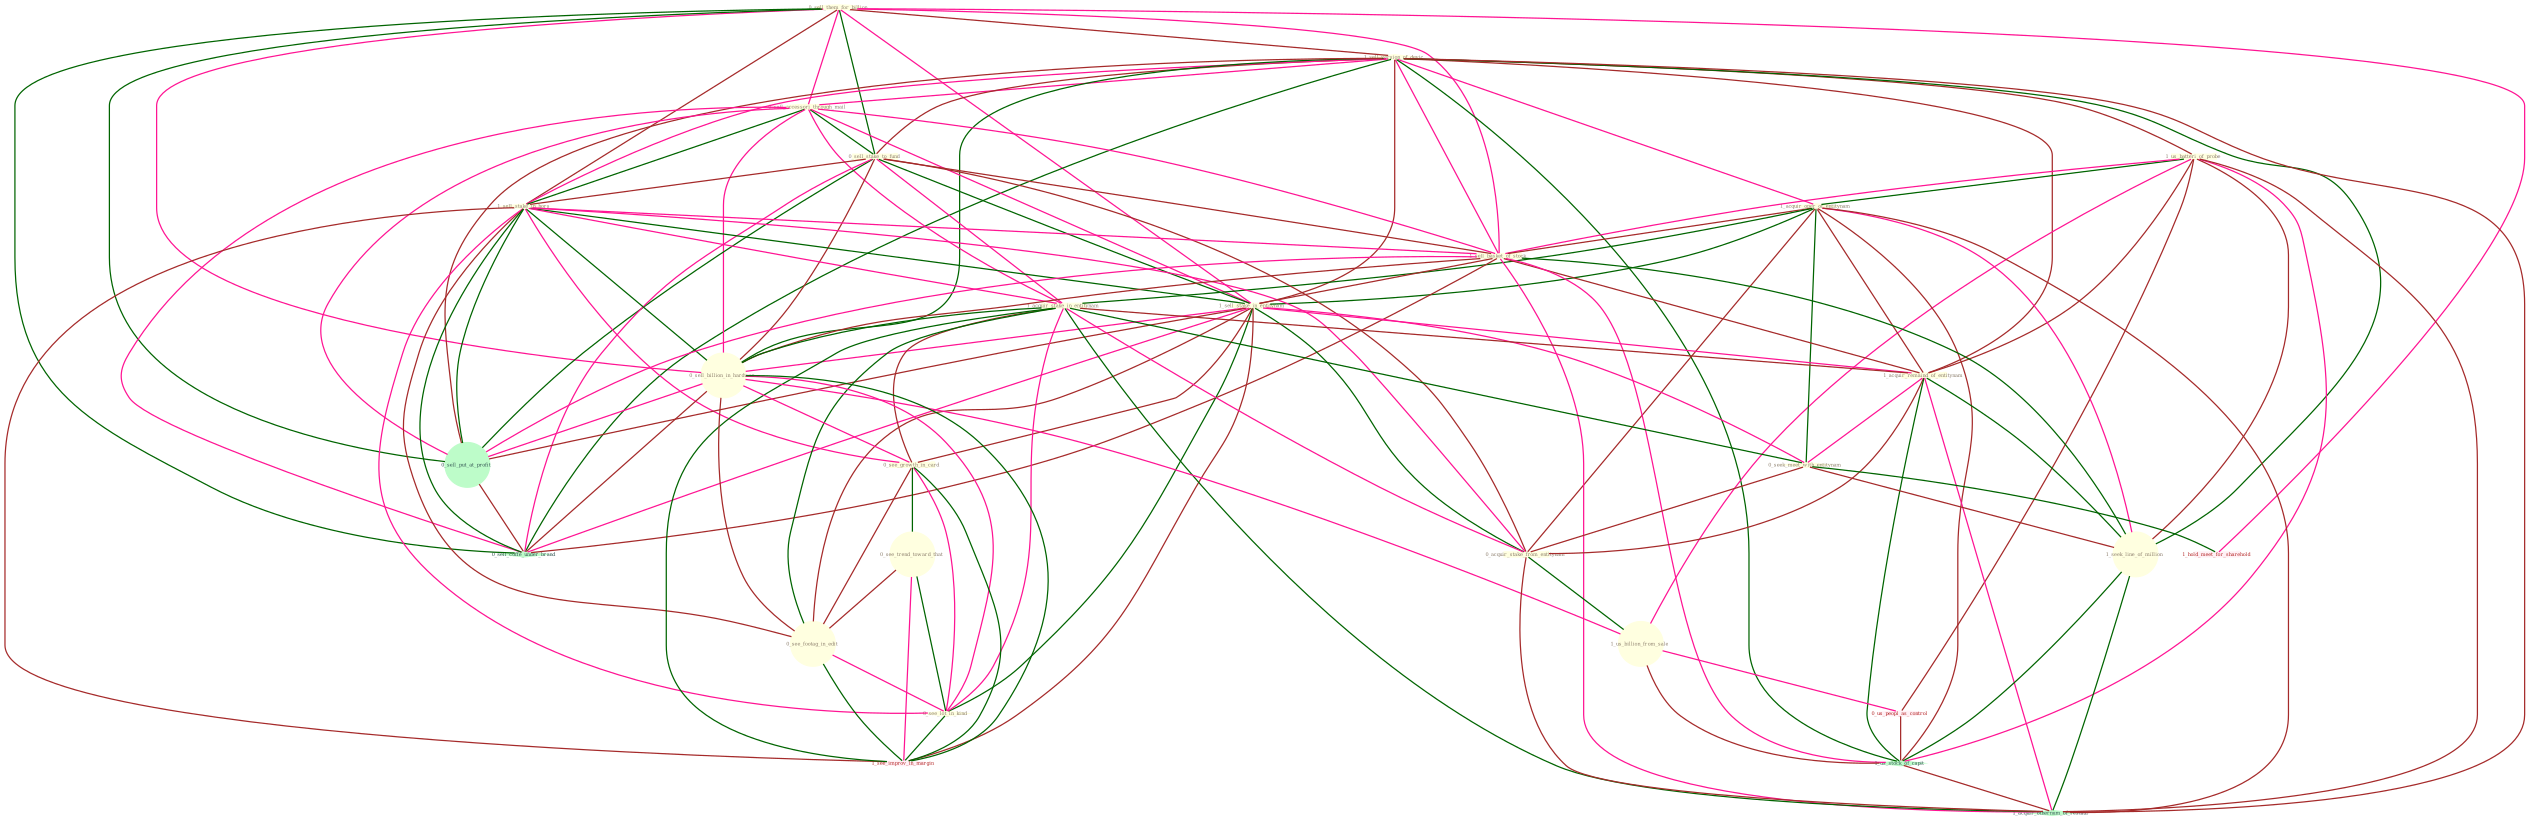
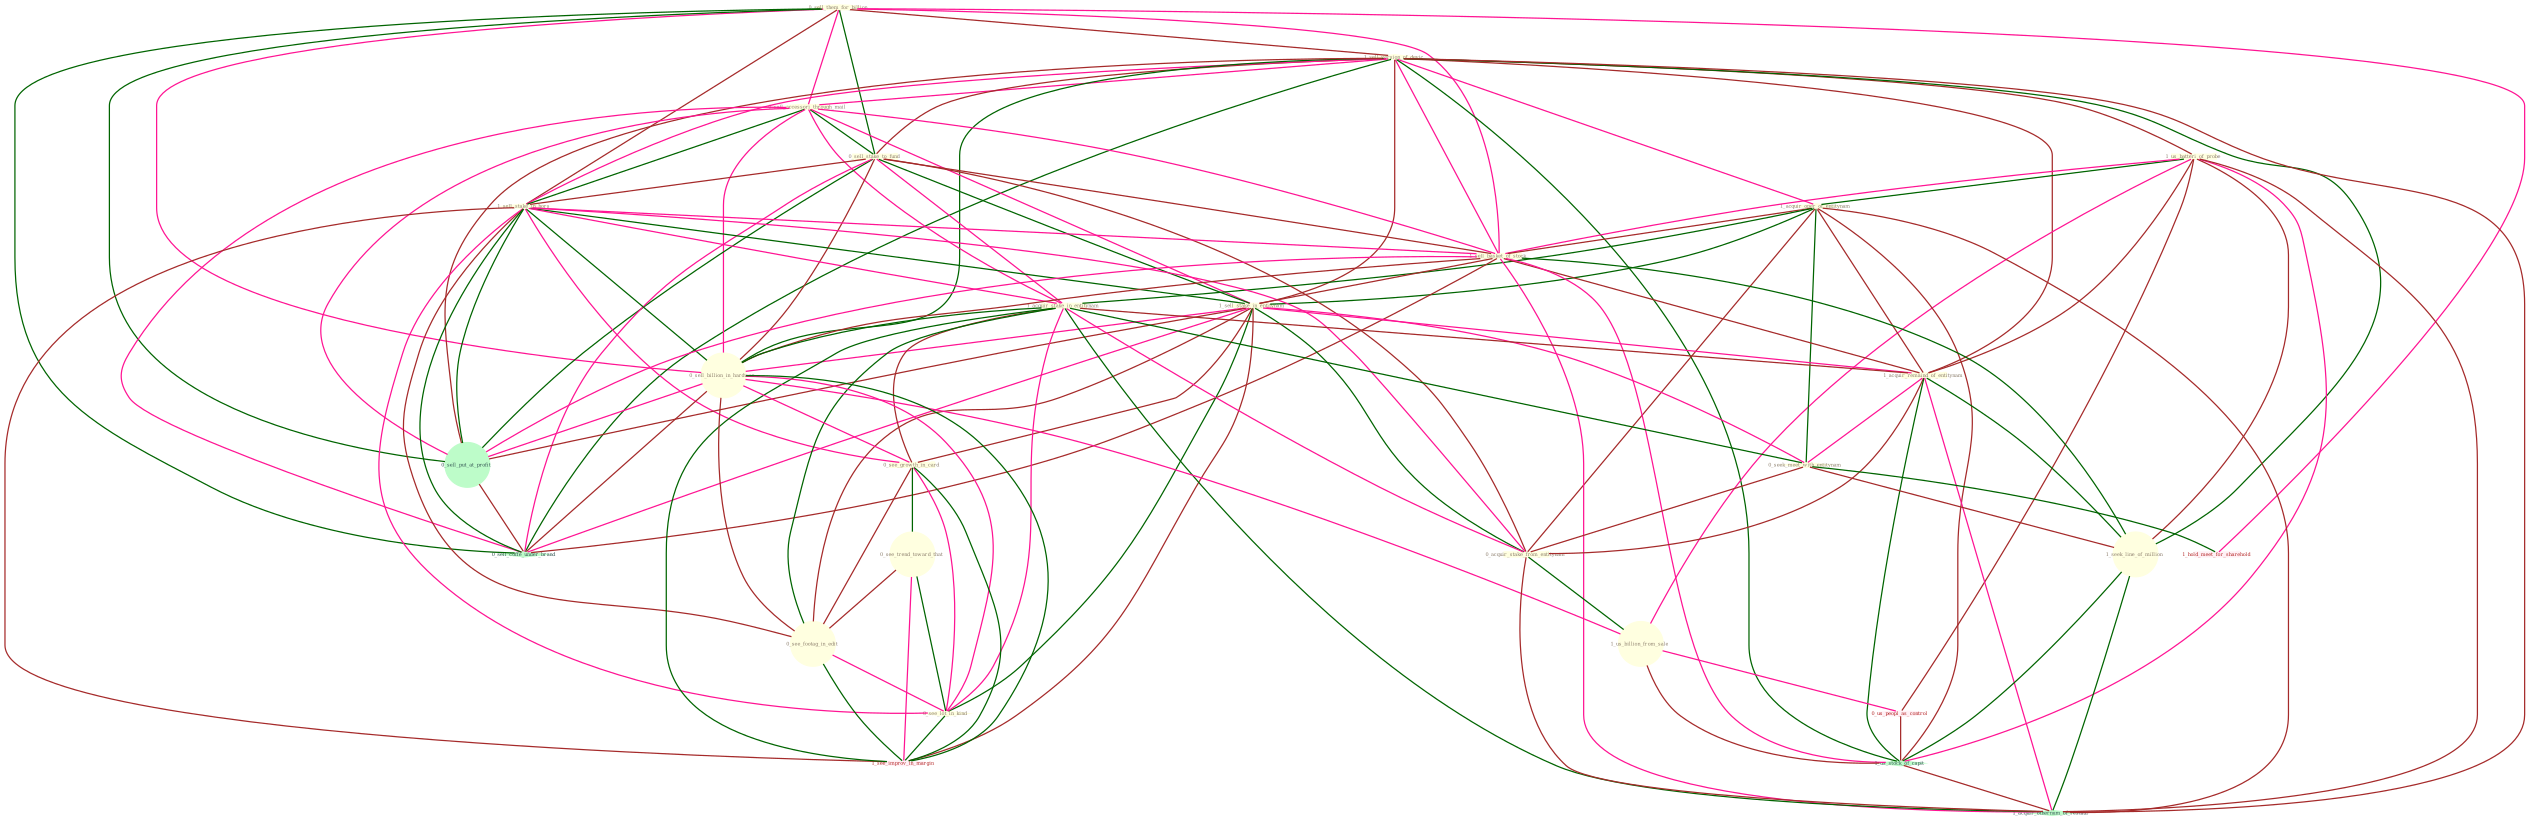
(1046, 157) -> none
(2020, 291) -> none
